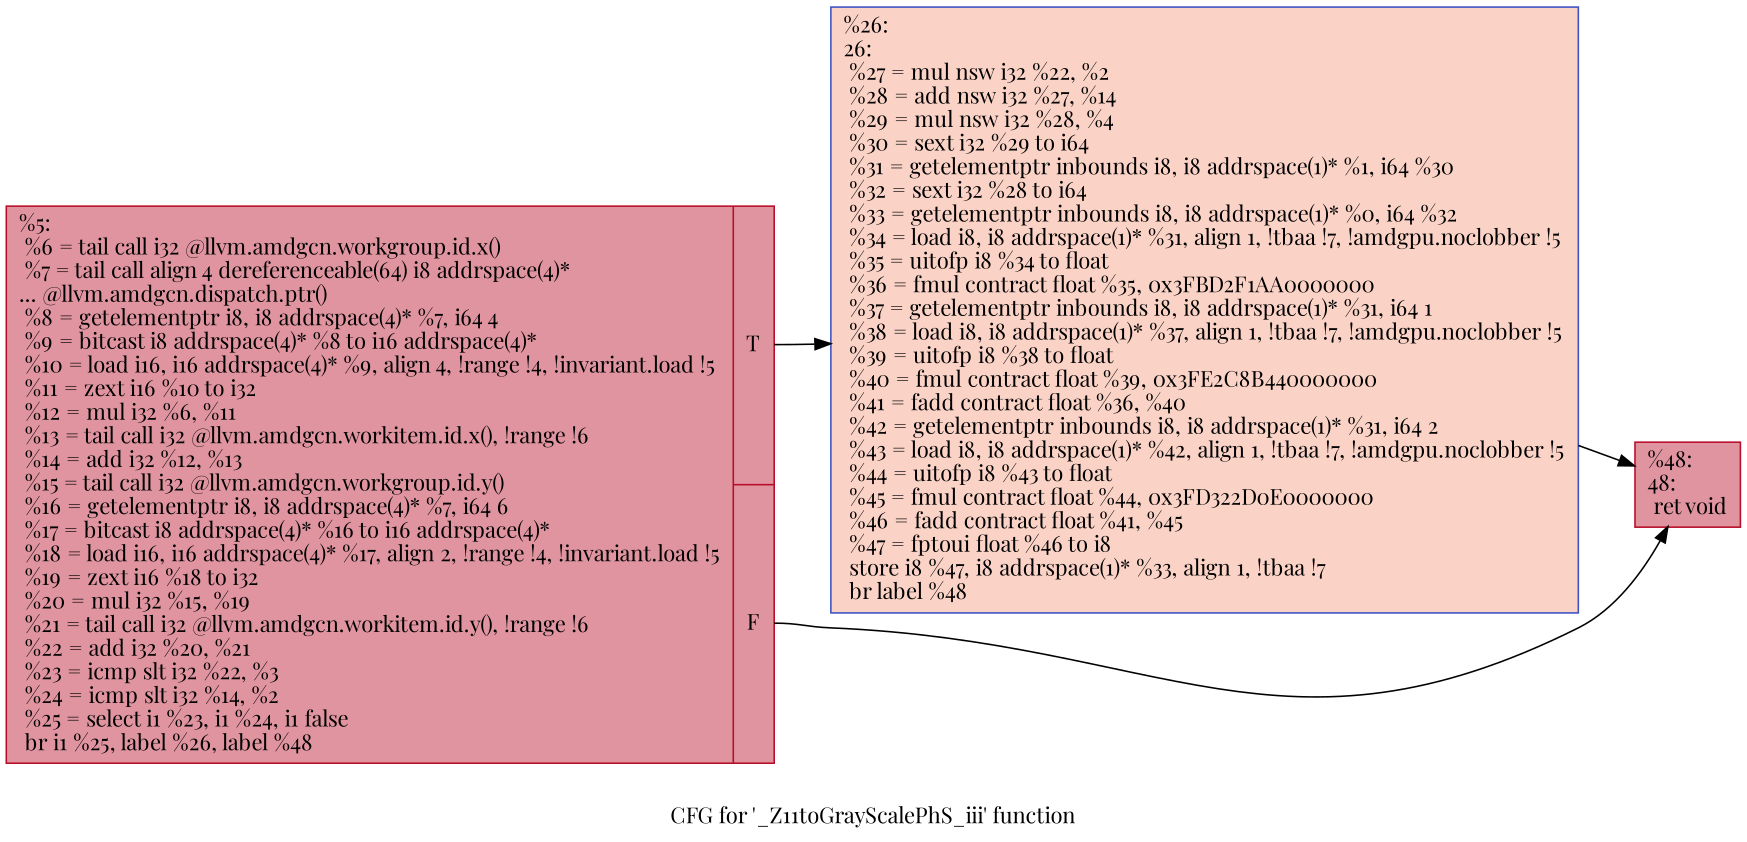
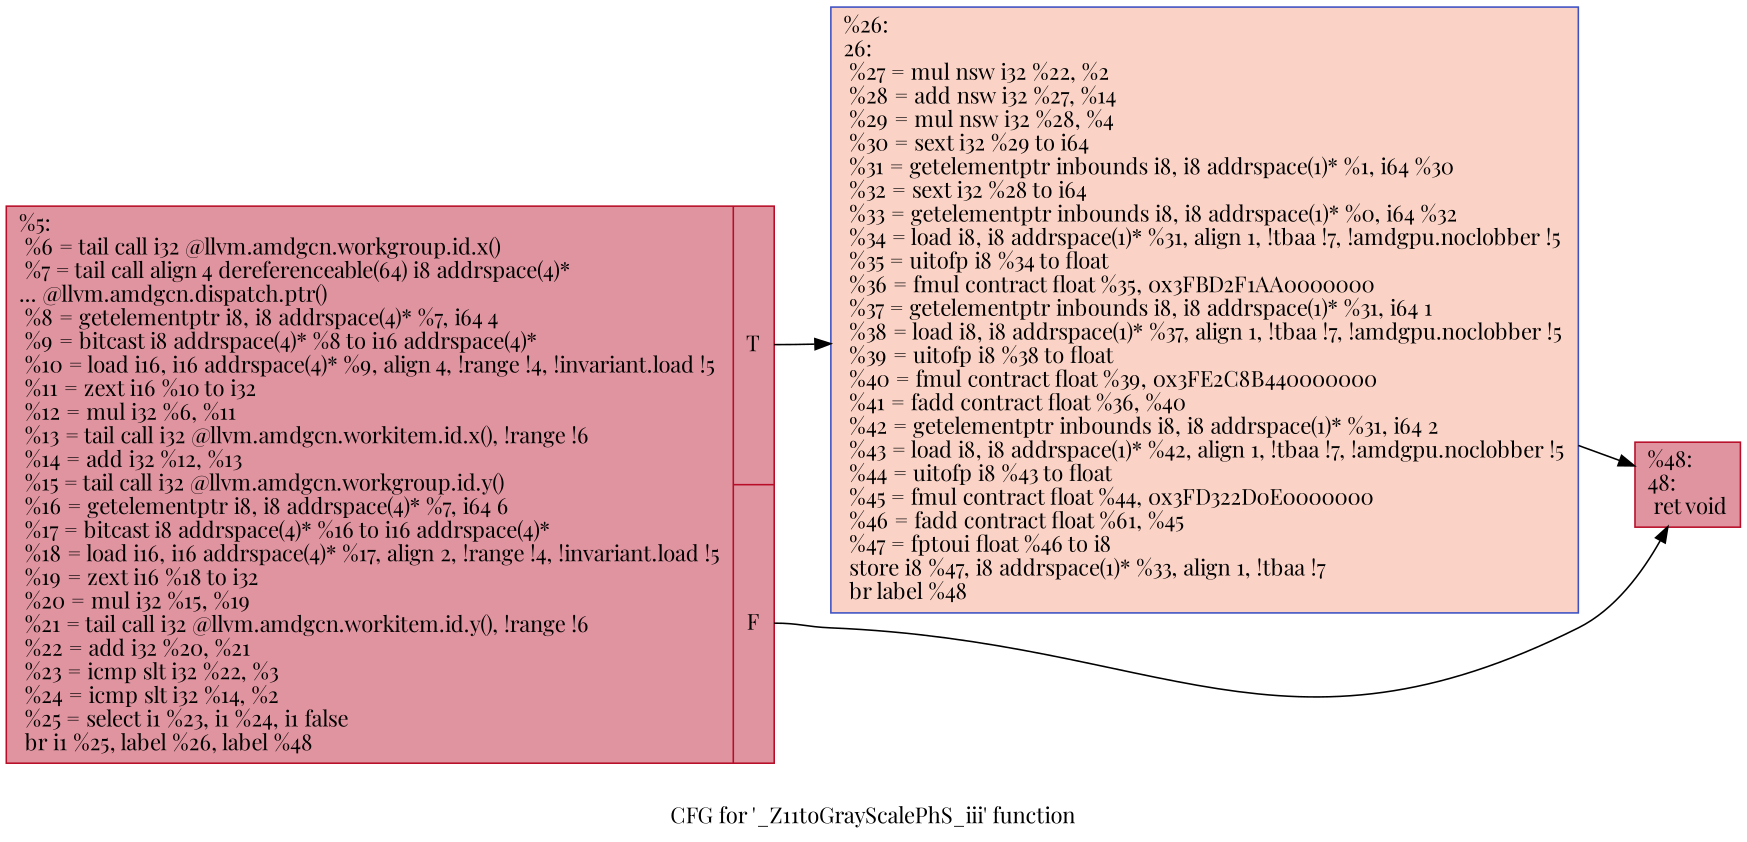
(1014, 522) -> (1014, 522)
